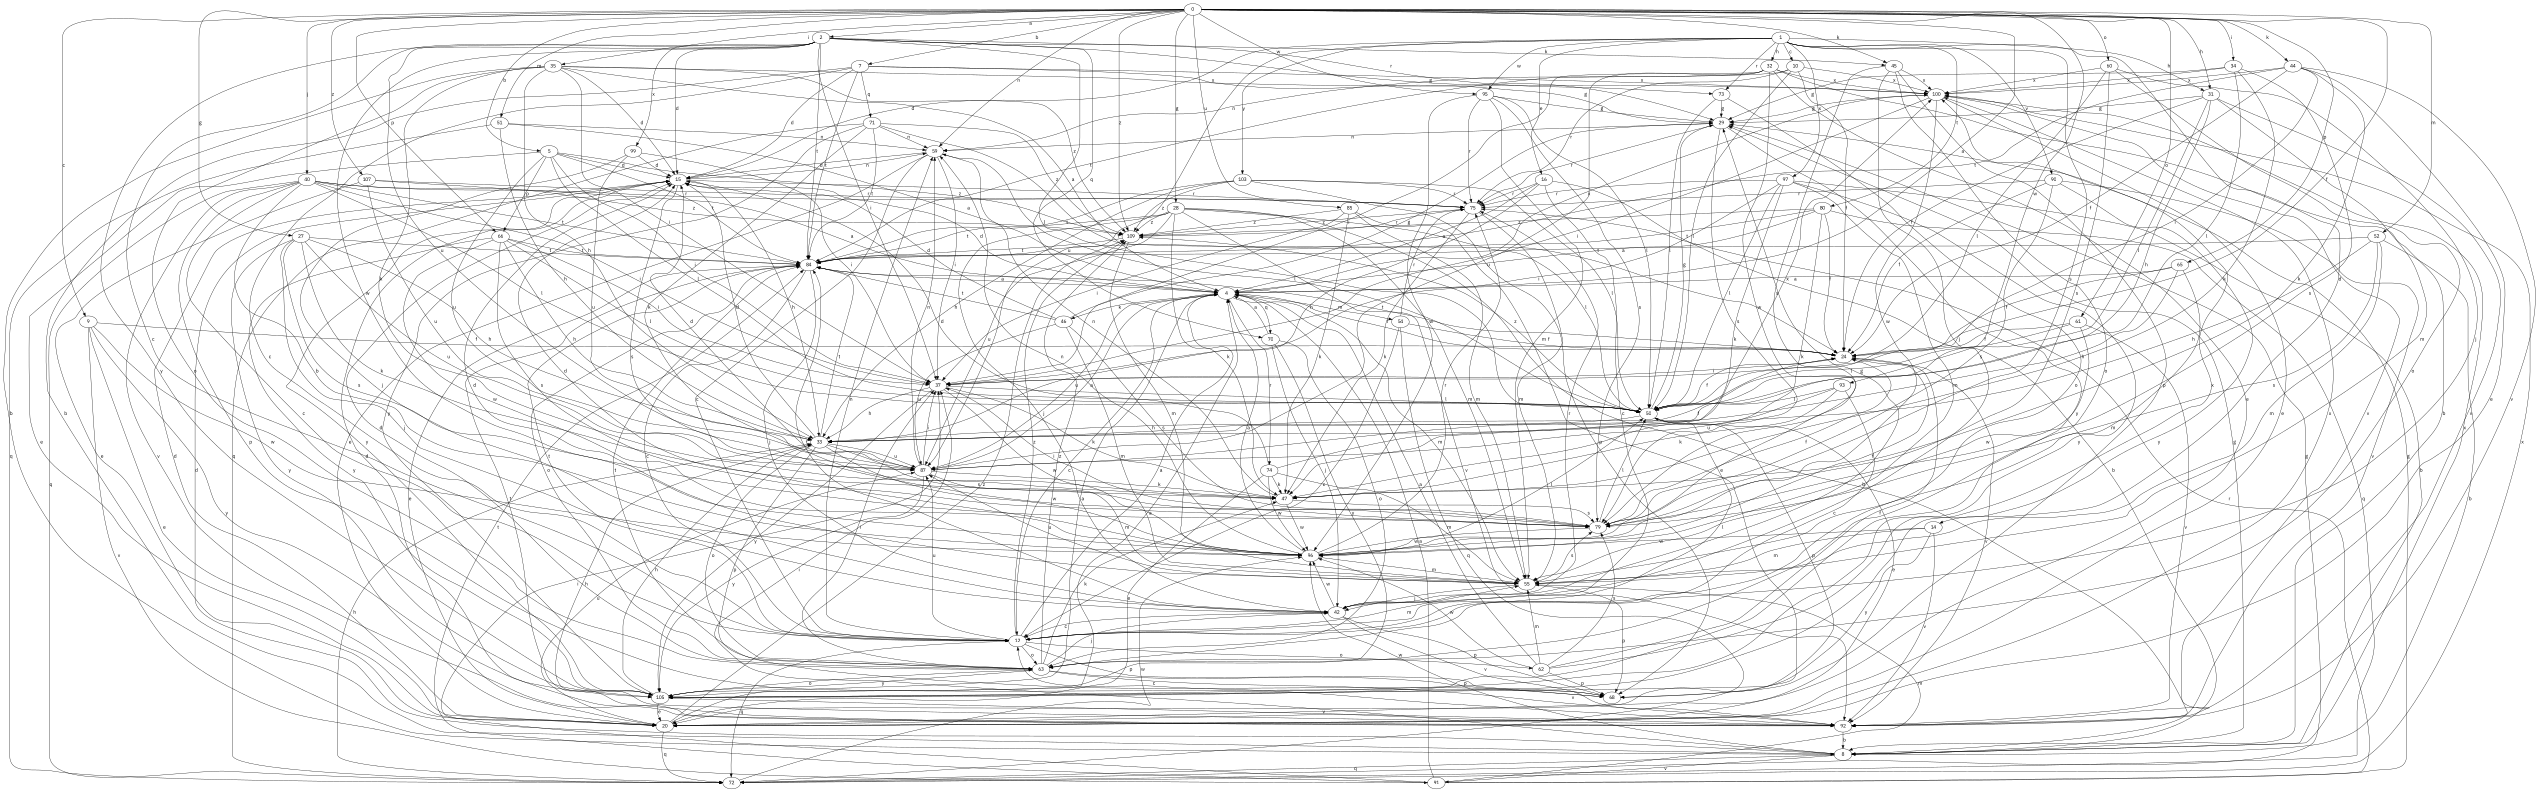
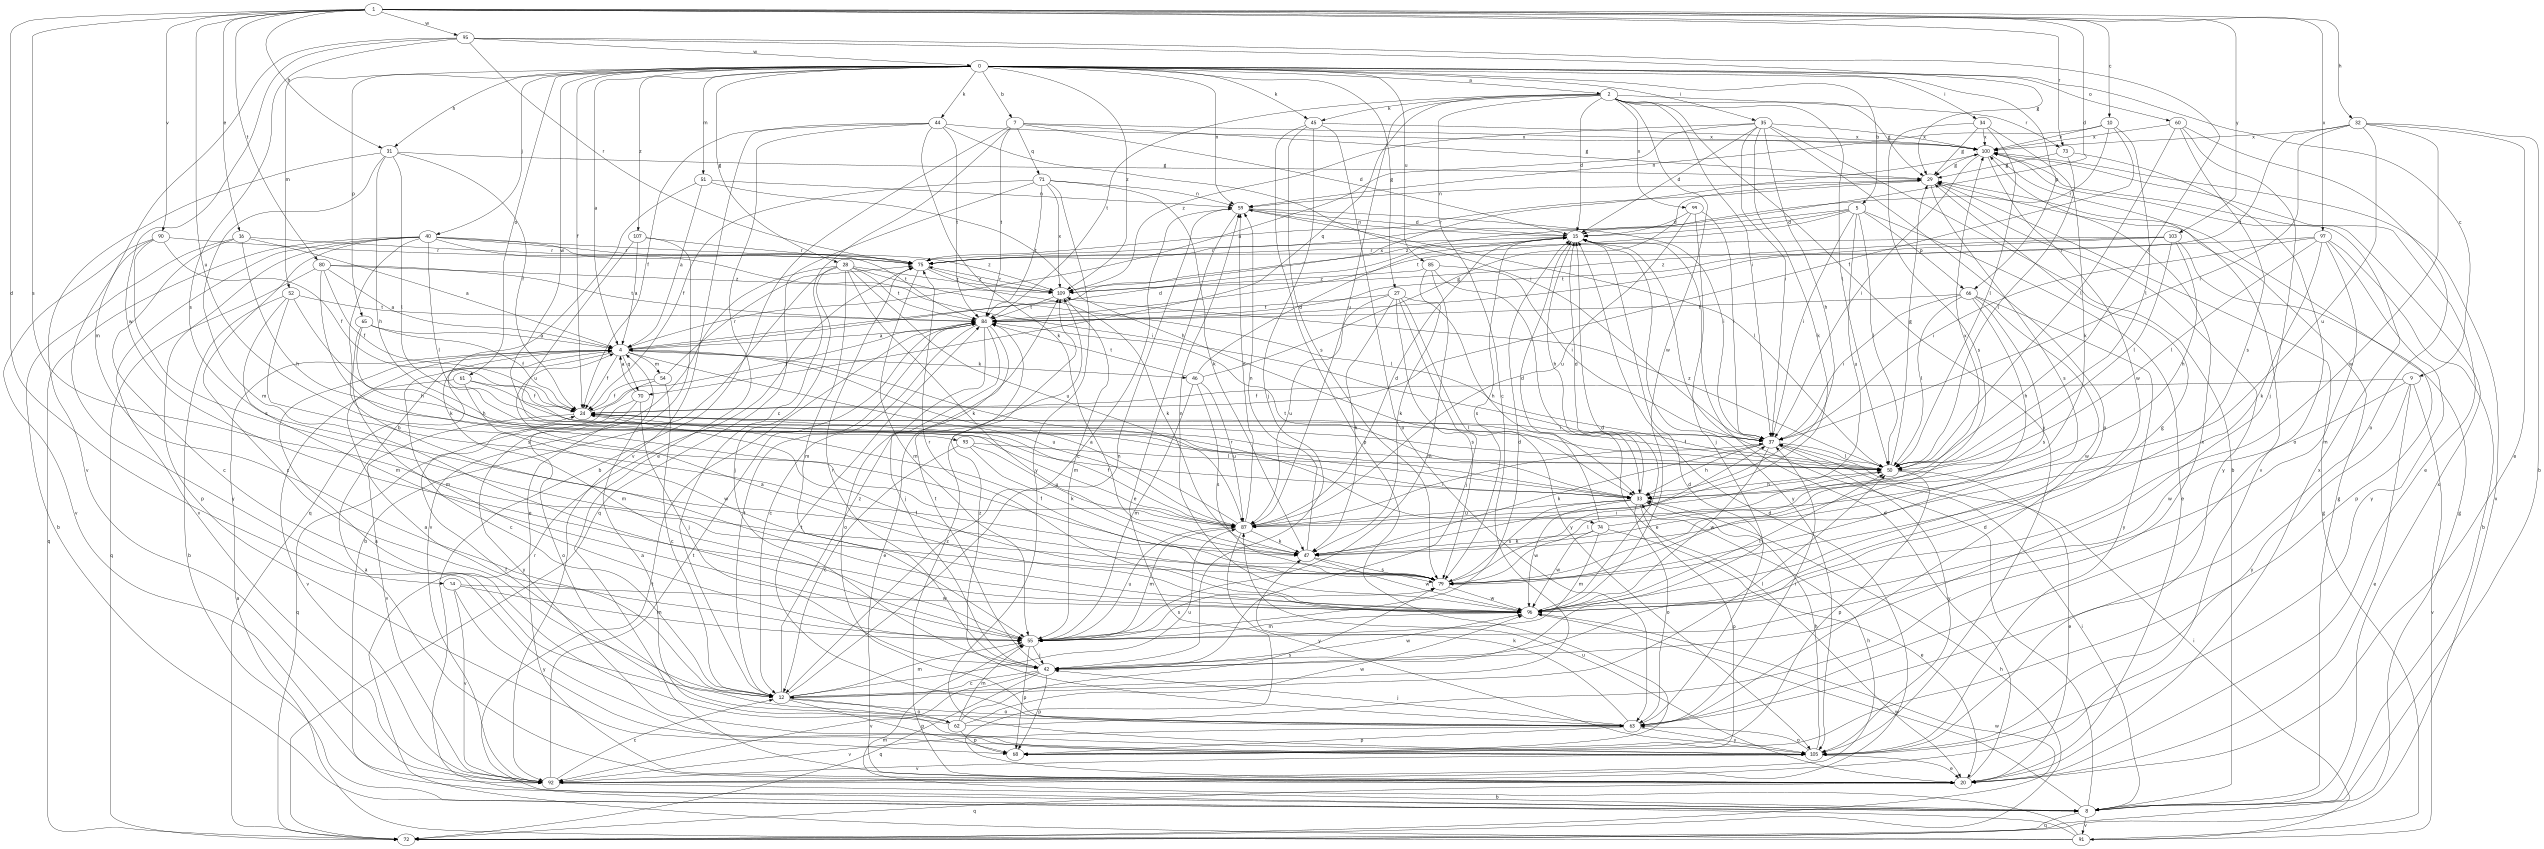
(1316, 70) -> (721, 52)
(1057, 180) -> (1060, 237)
(832, 656) -> (739, 790)
